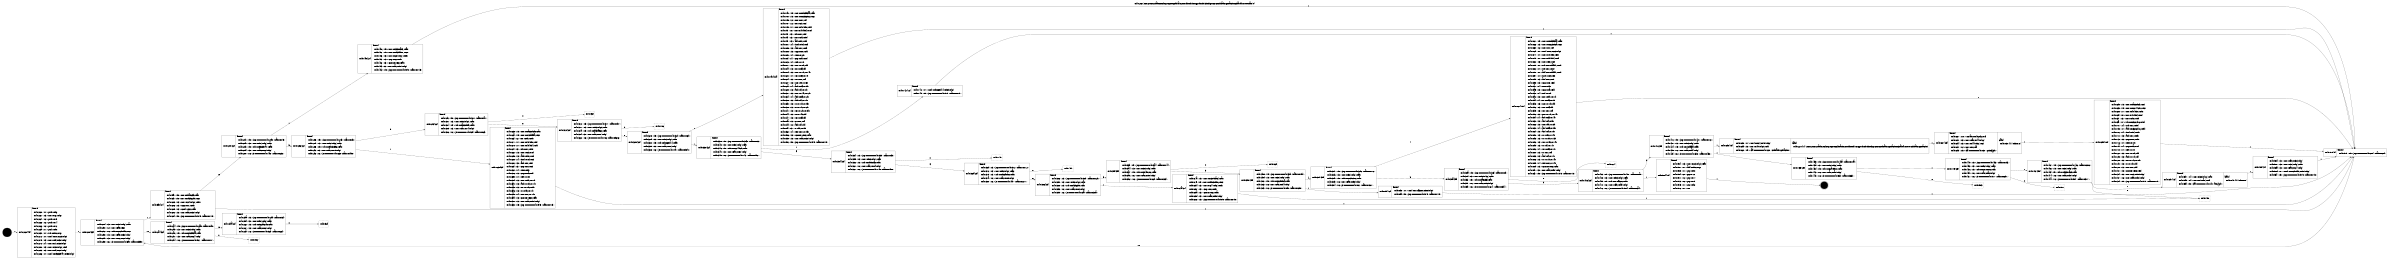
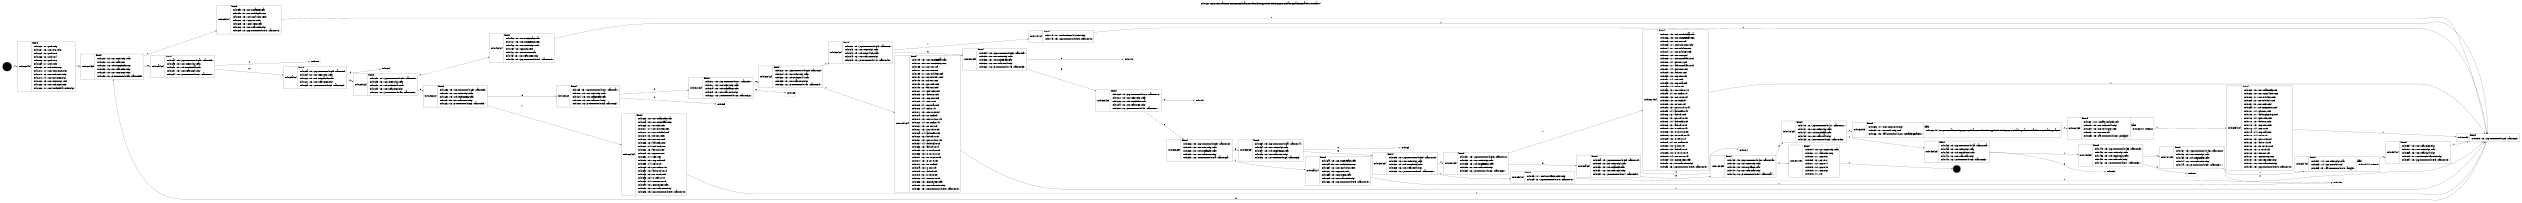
(220, 174) -> (349, 81)
